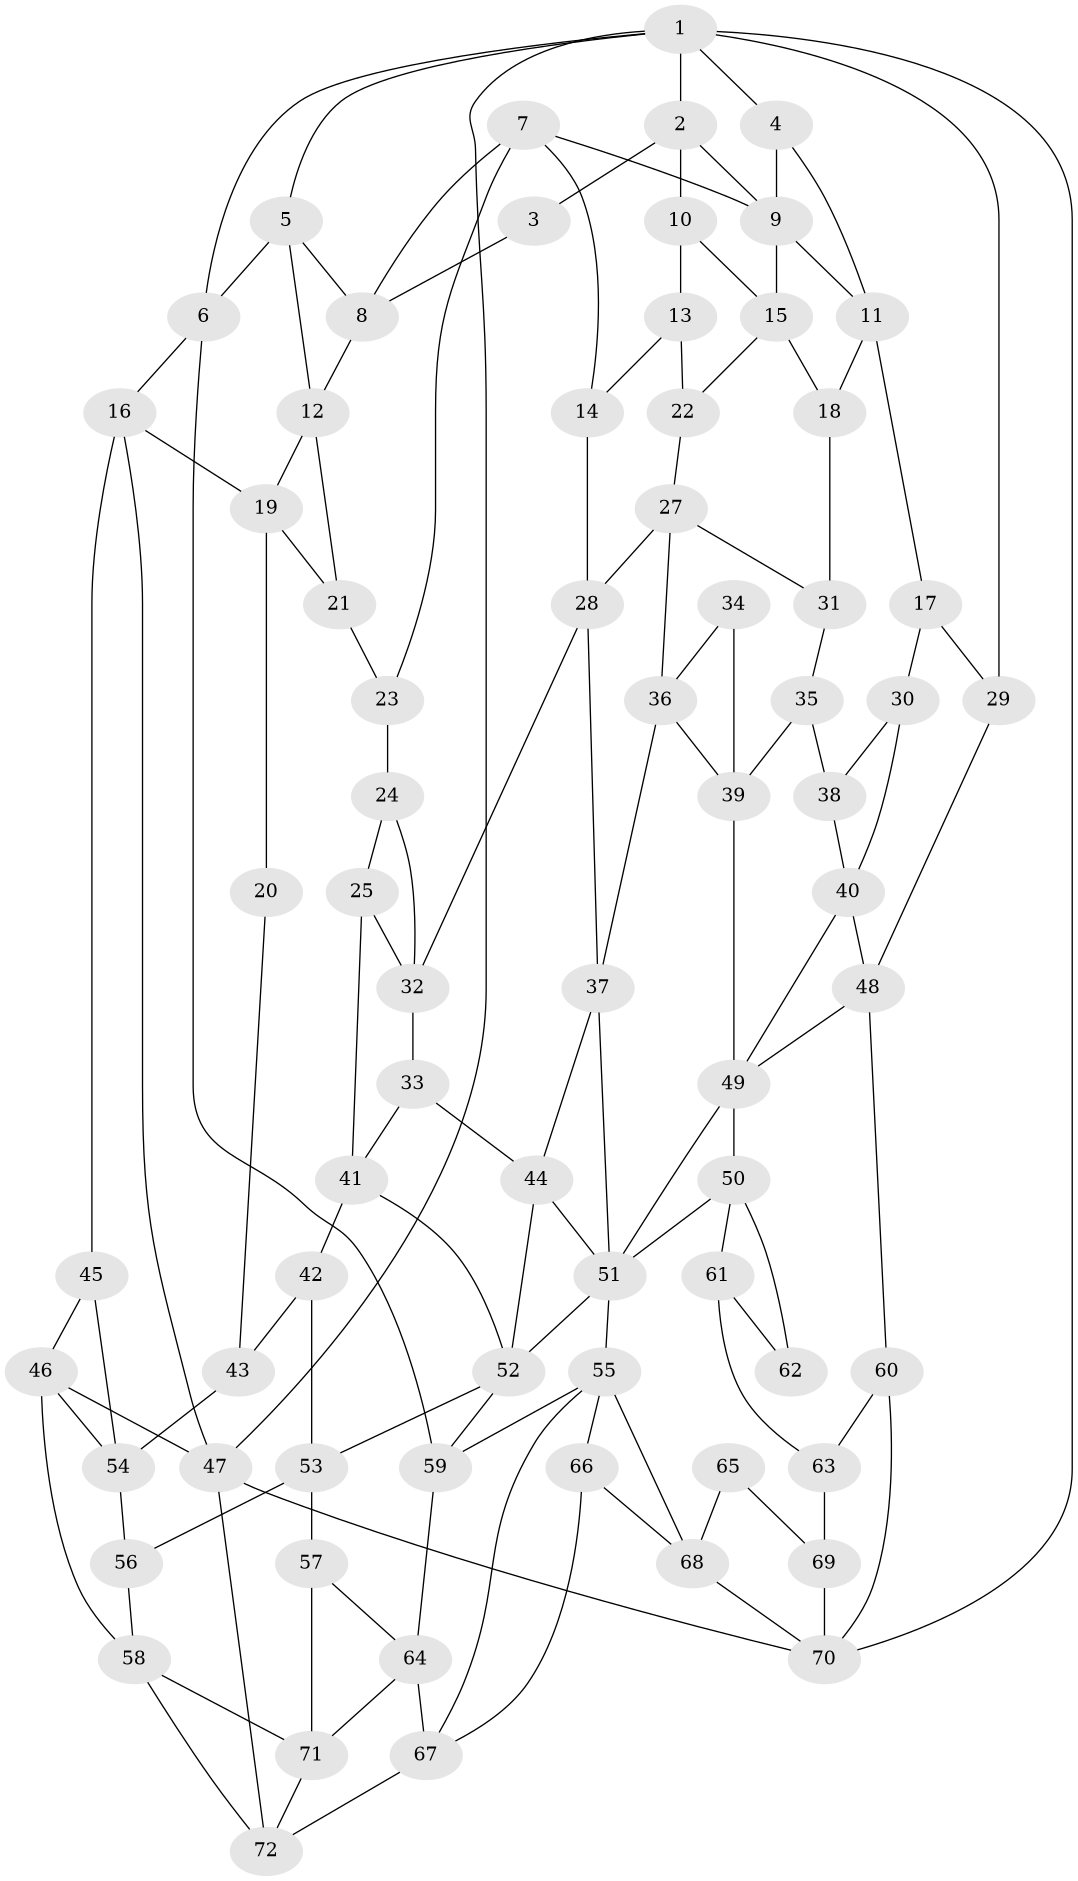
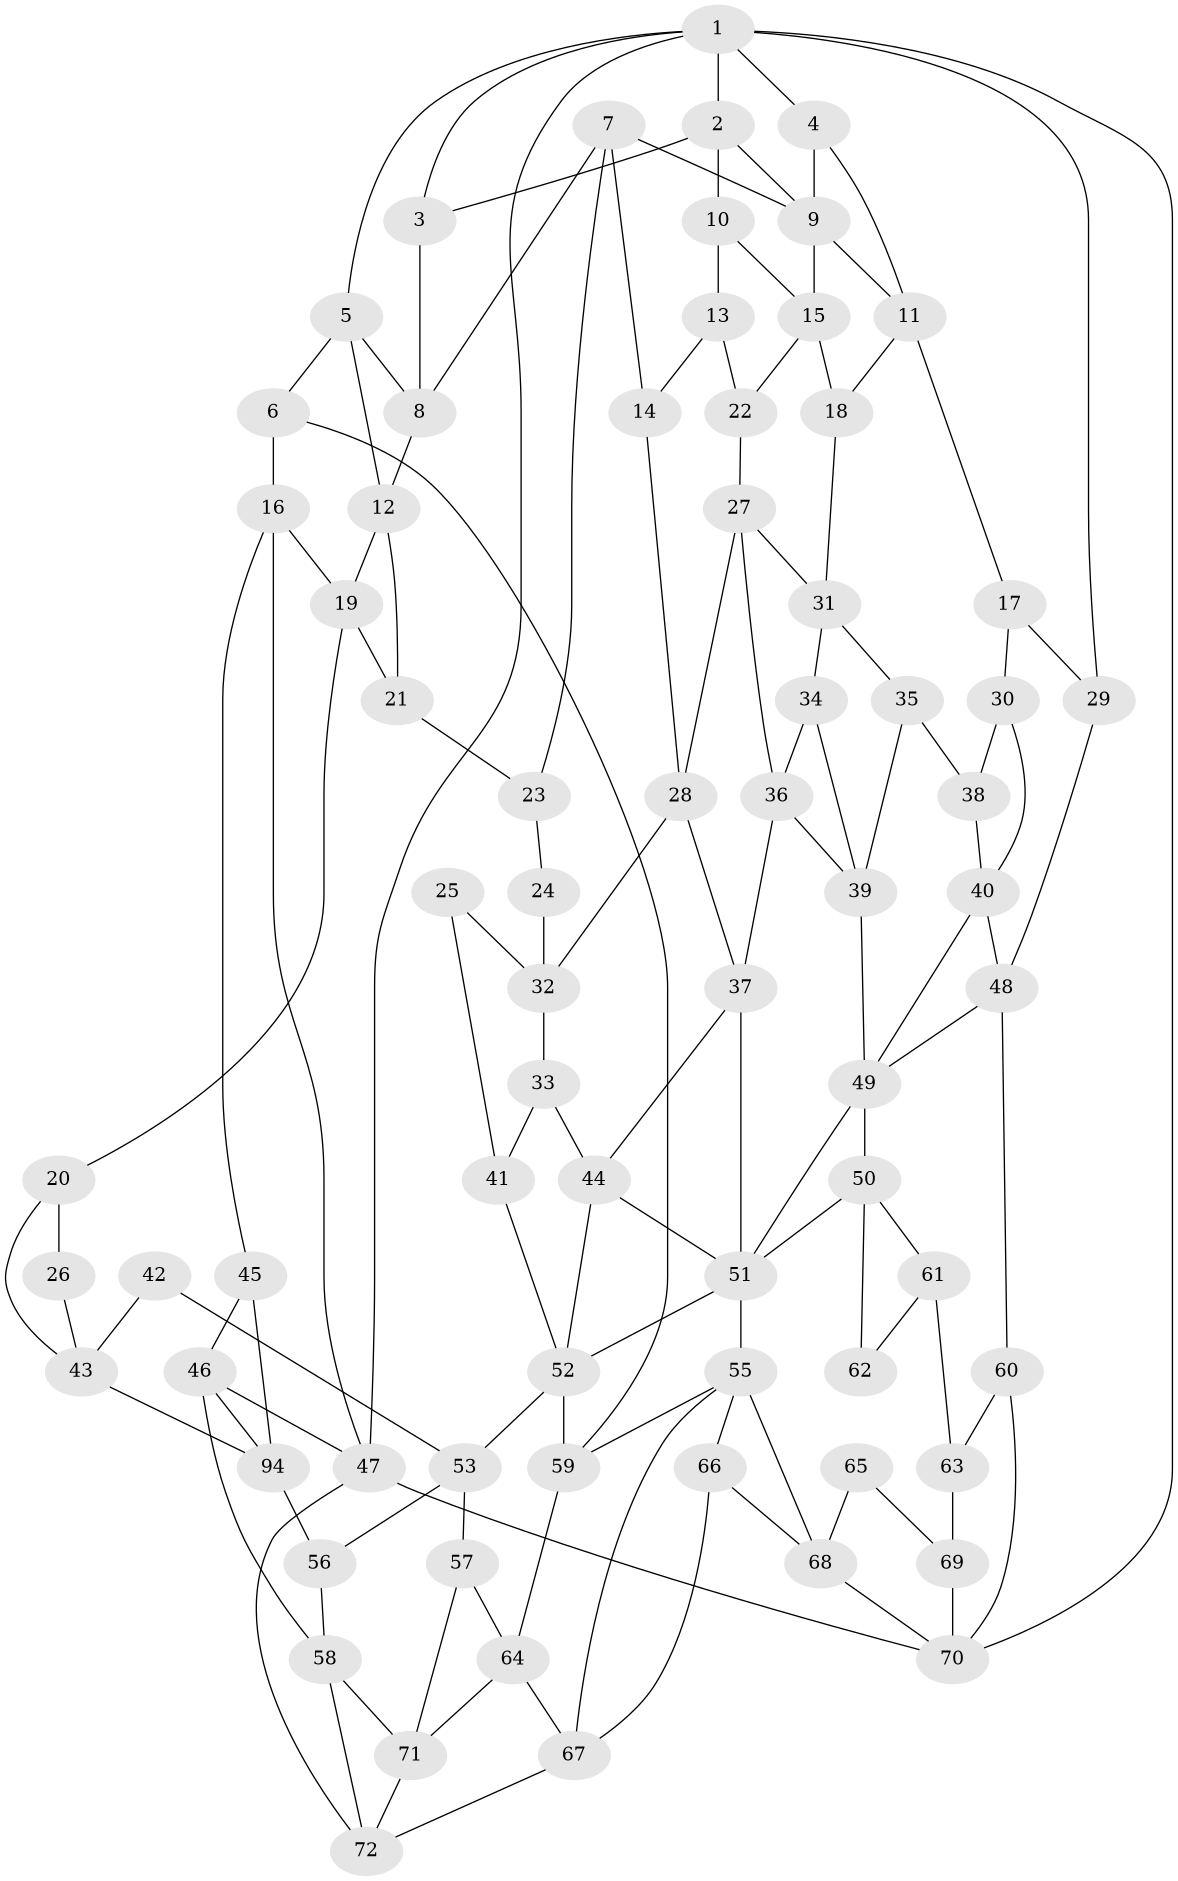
(362, 77) -> (522, 71)
none -> (818, 652)
(375, 845) -> none
(329, 1234) -> none
none -> (59, 1276)
(119, 1468) -> (273, 1468)
